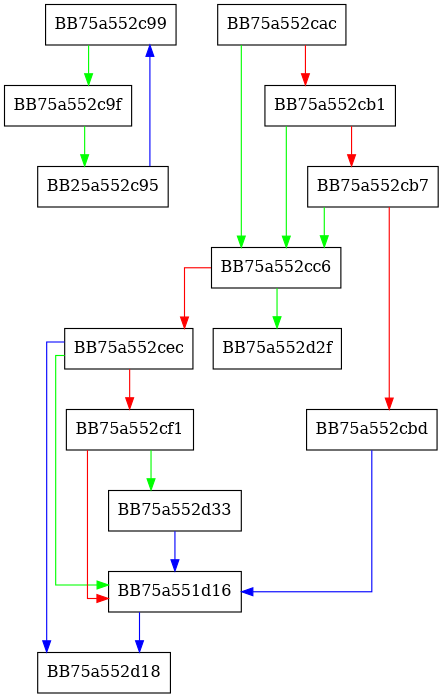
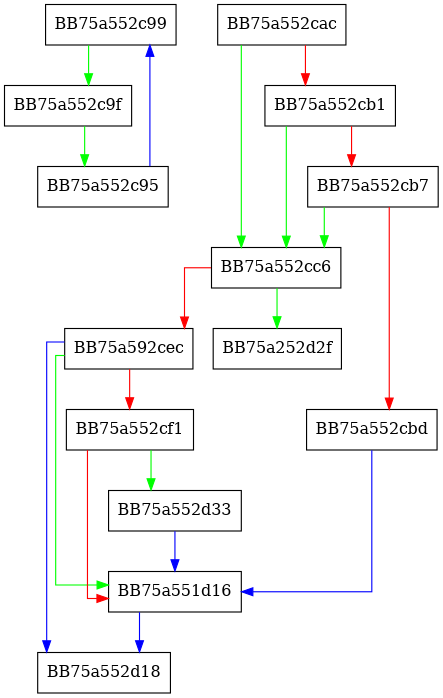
(103, 187) -> (103, 187)
(129, 349) -> (129, 349)
(277, 349) -> (277, 349)
